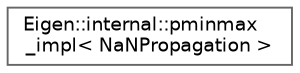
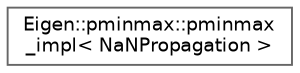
(150, 36) -> (150, 36)
